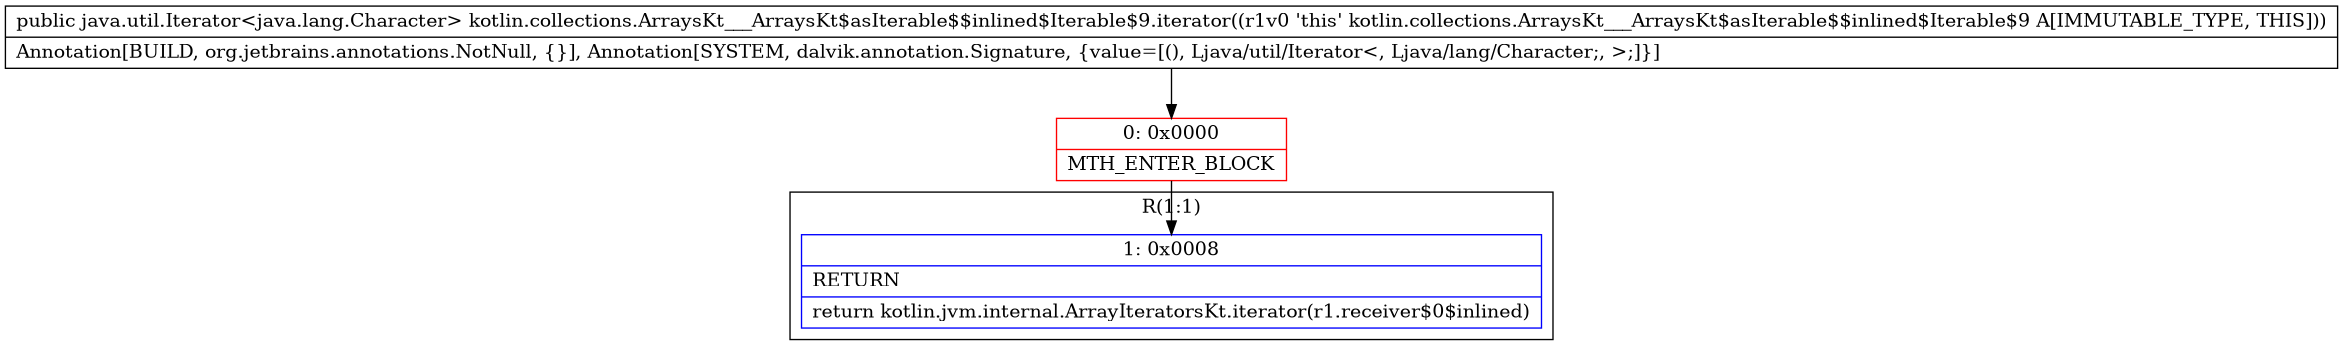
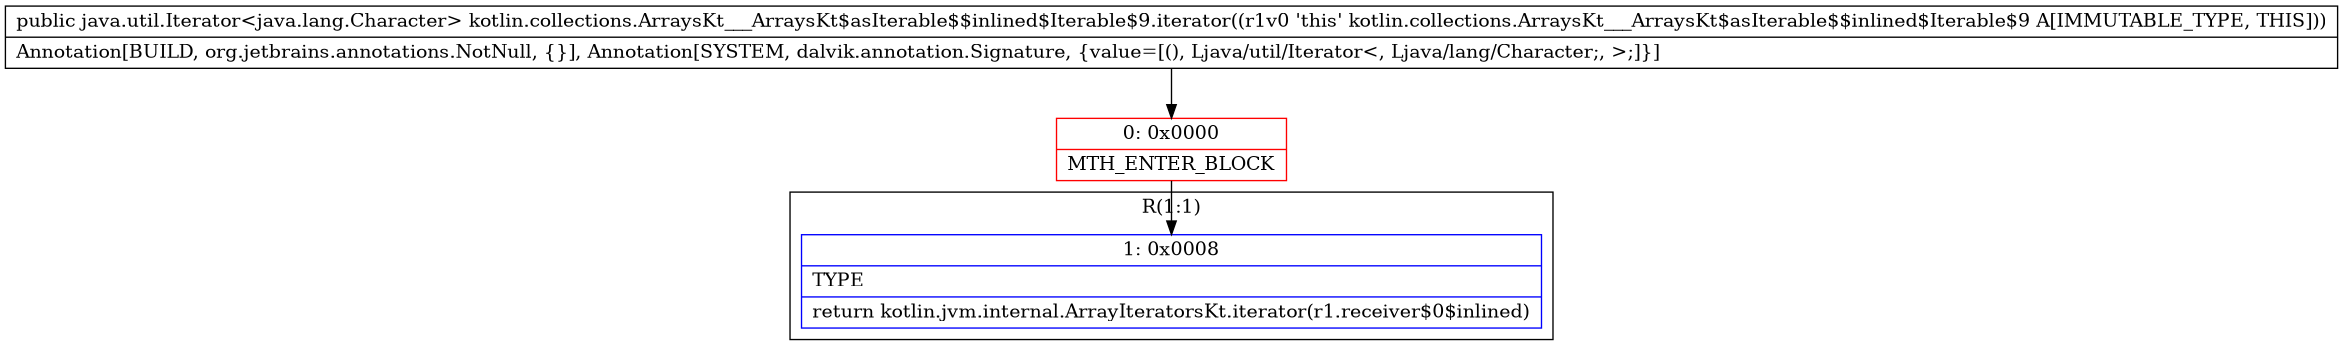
(856, 281) -> (839, 281)
